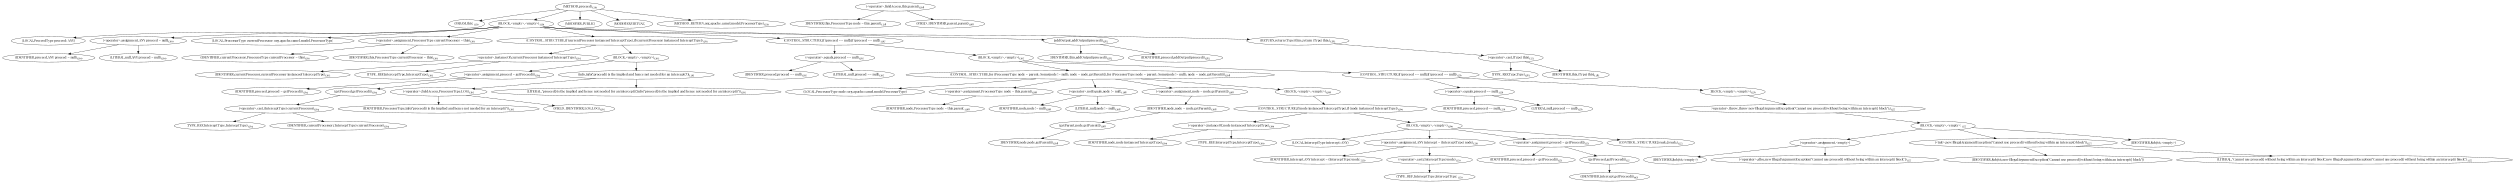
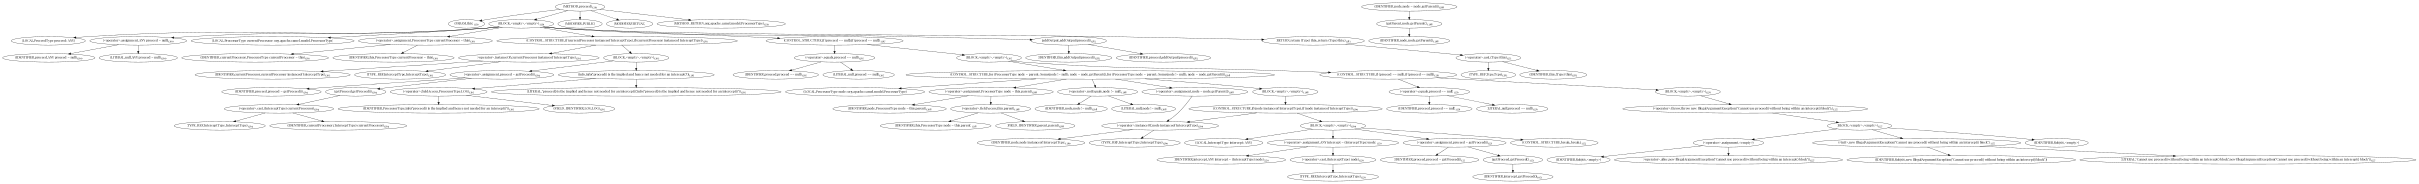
none -> (991, 99)
(1189, 99) -> (1182, 109)
